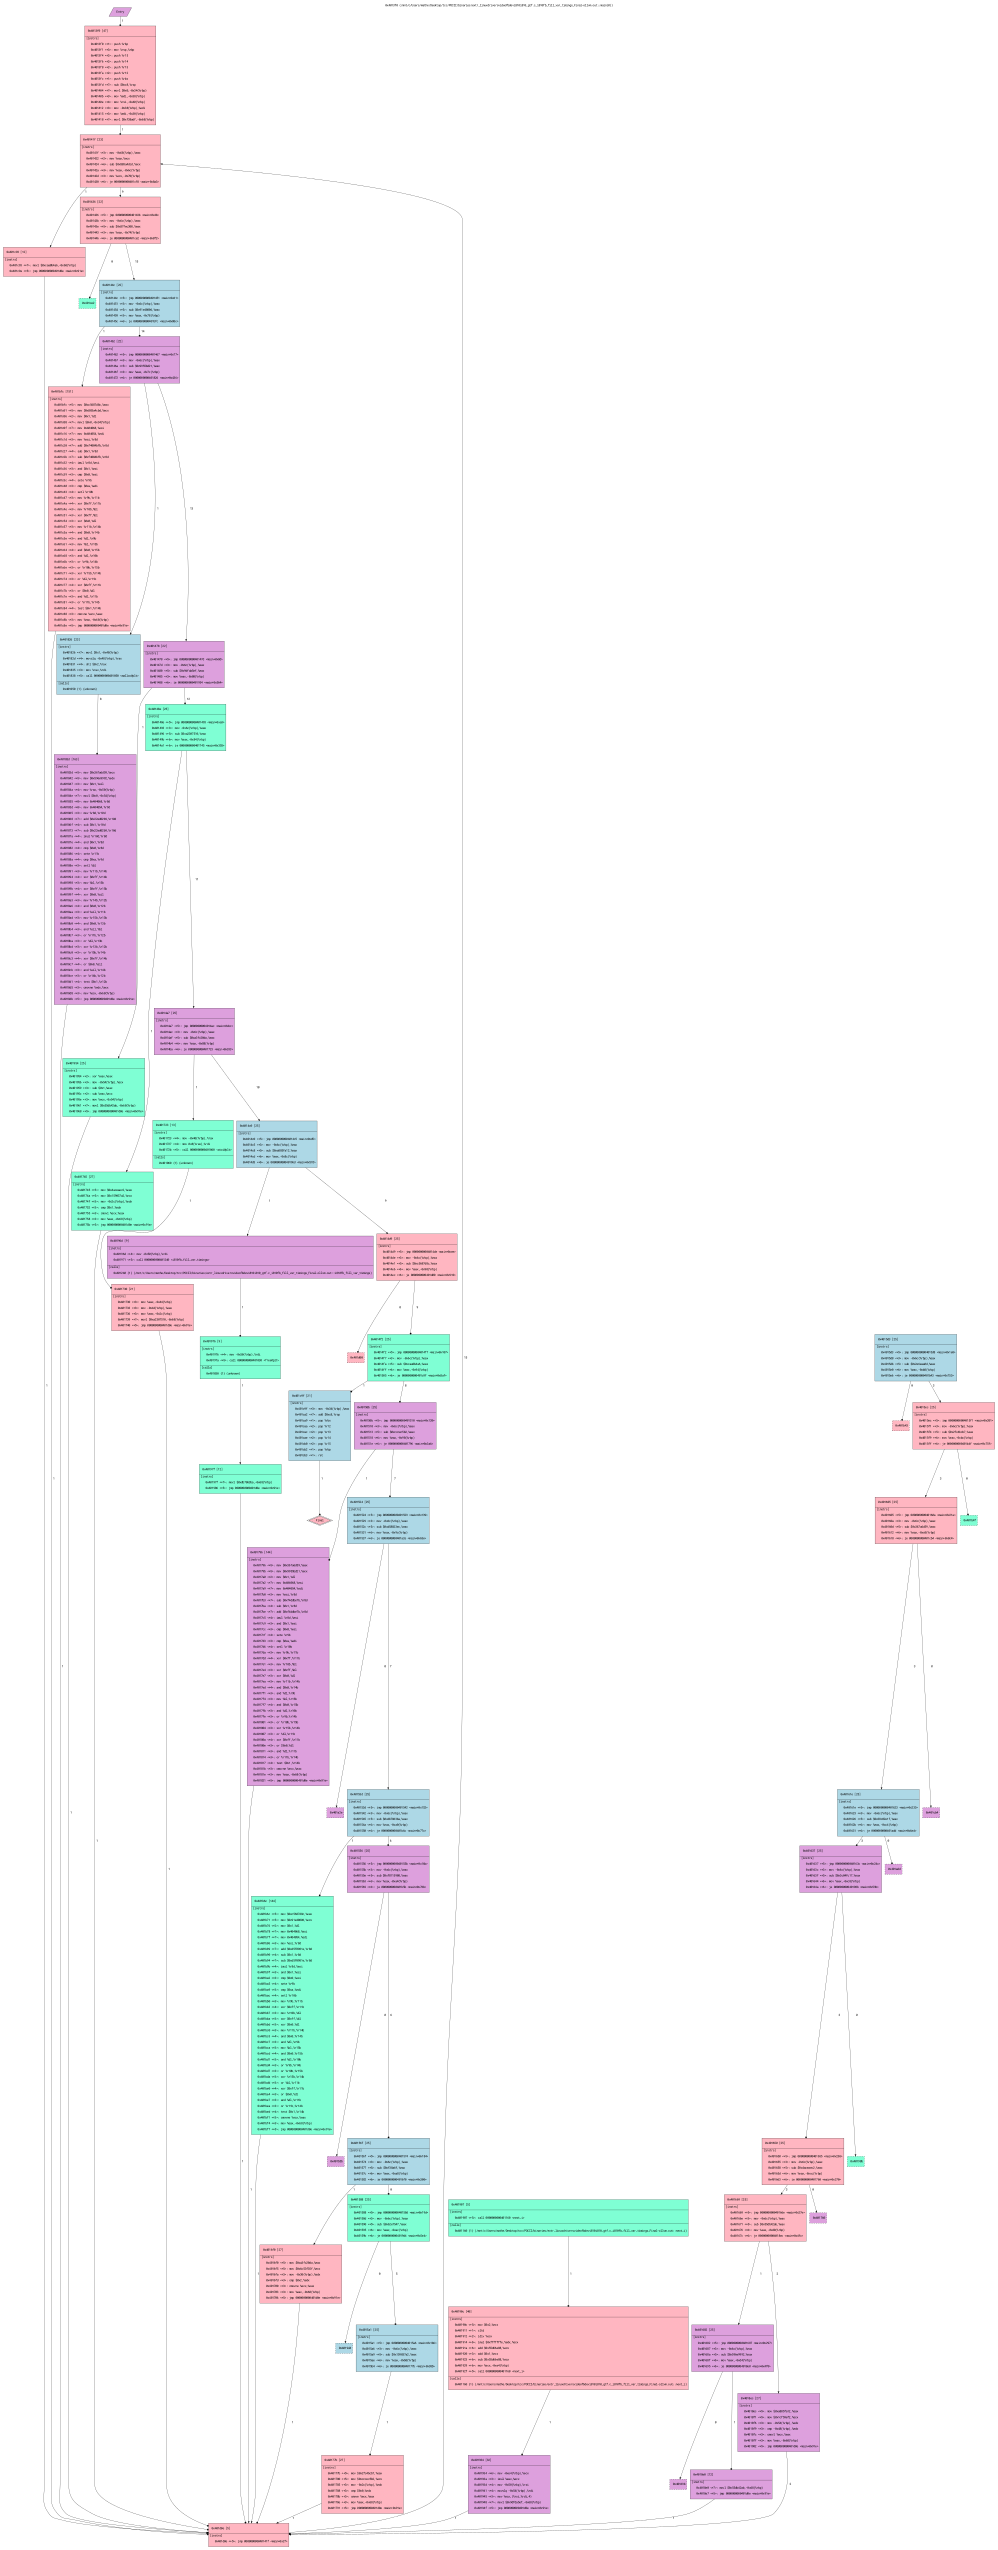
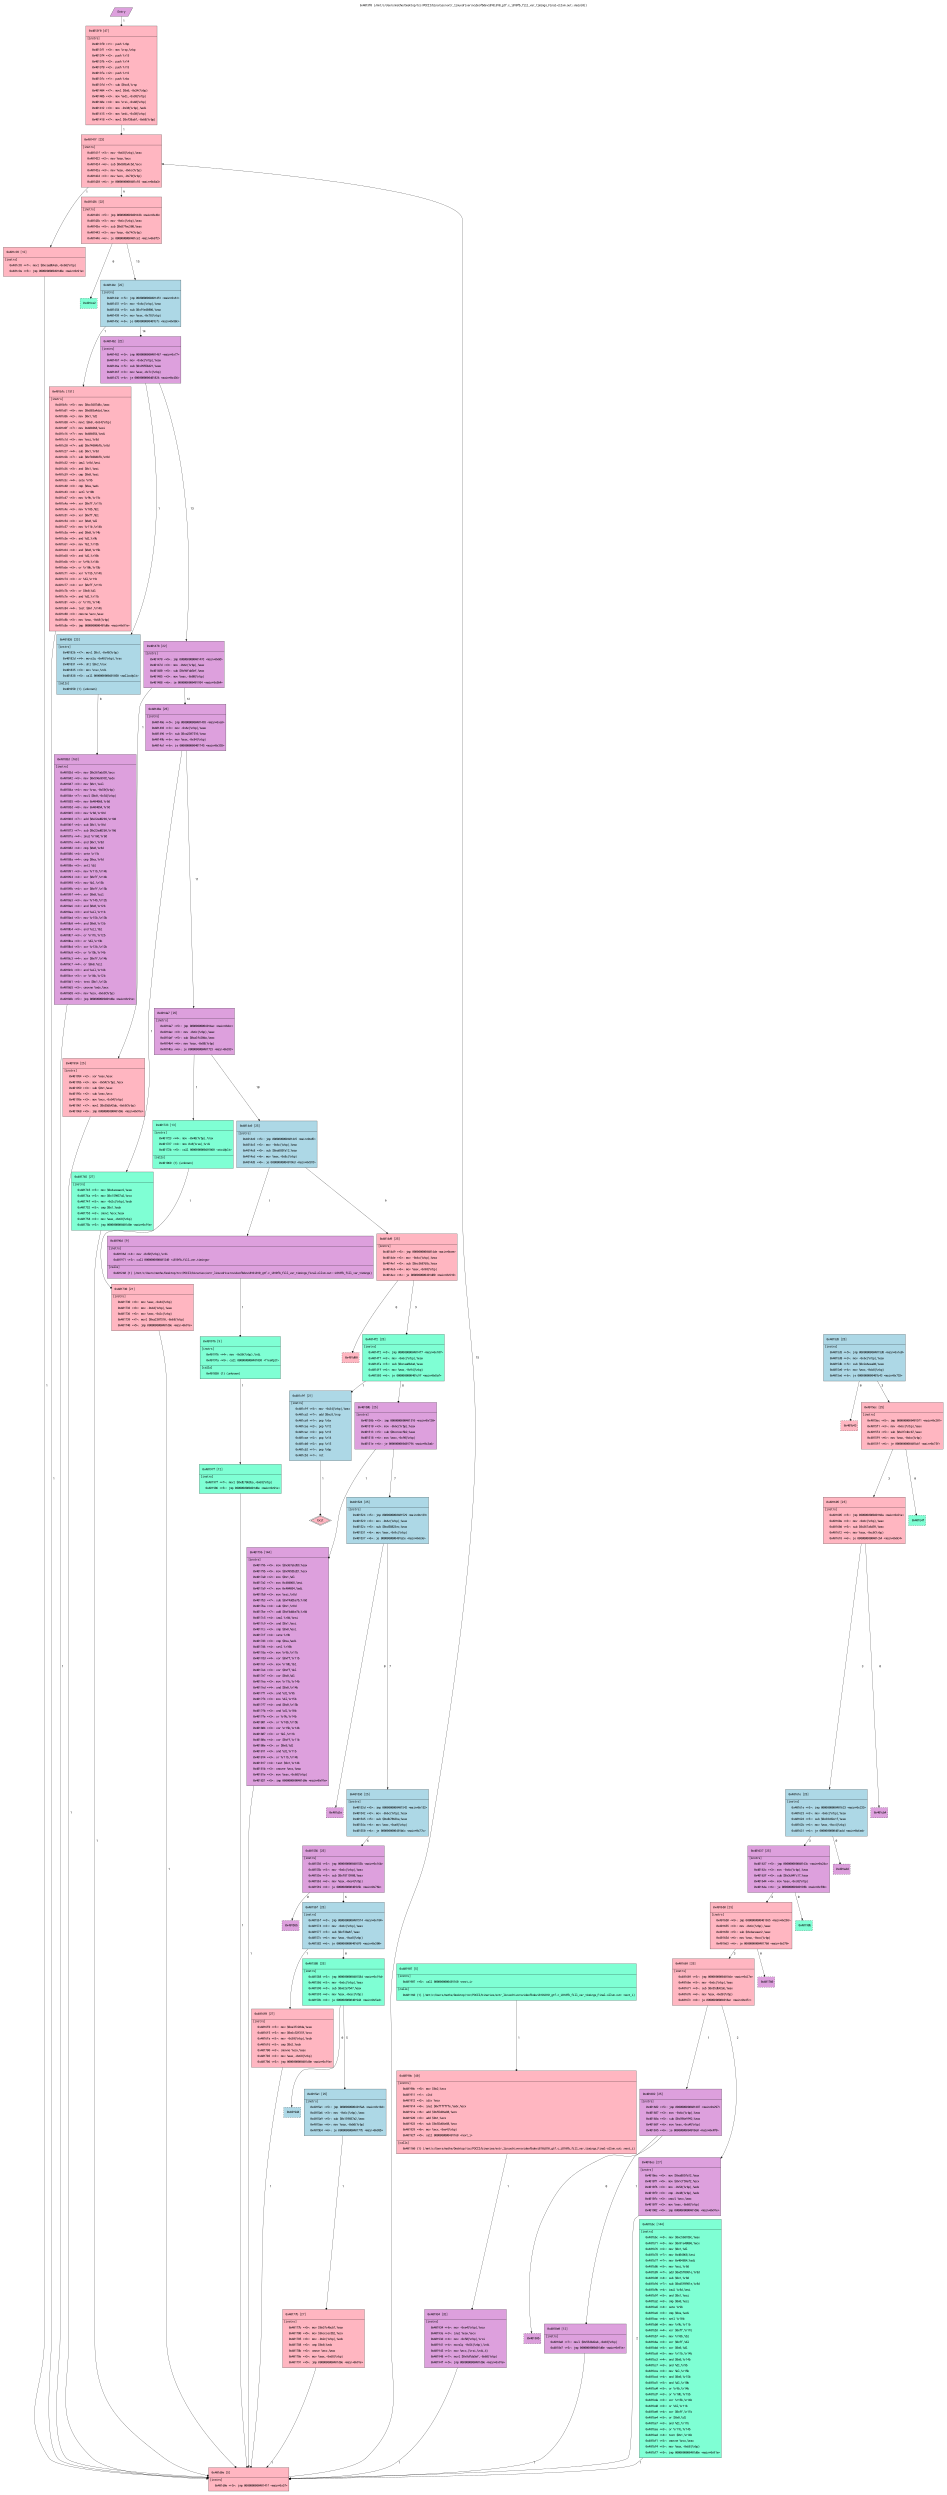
(186, 728) -> (186, 728)
(104, 1088) -> (104, 1088)
(320, 1520) -> (320, 1520)
(334, 1864) -> none
